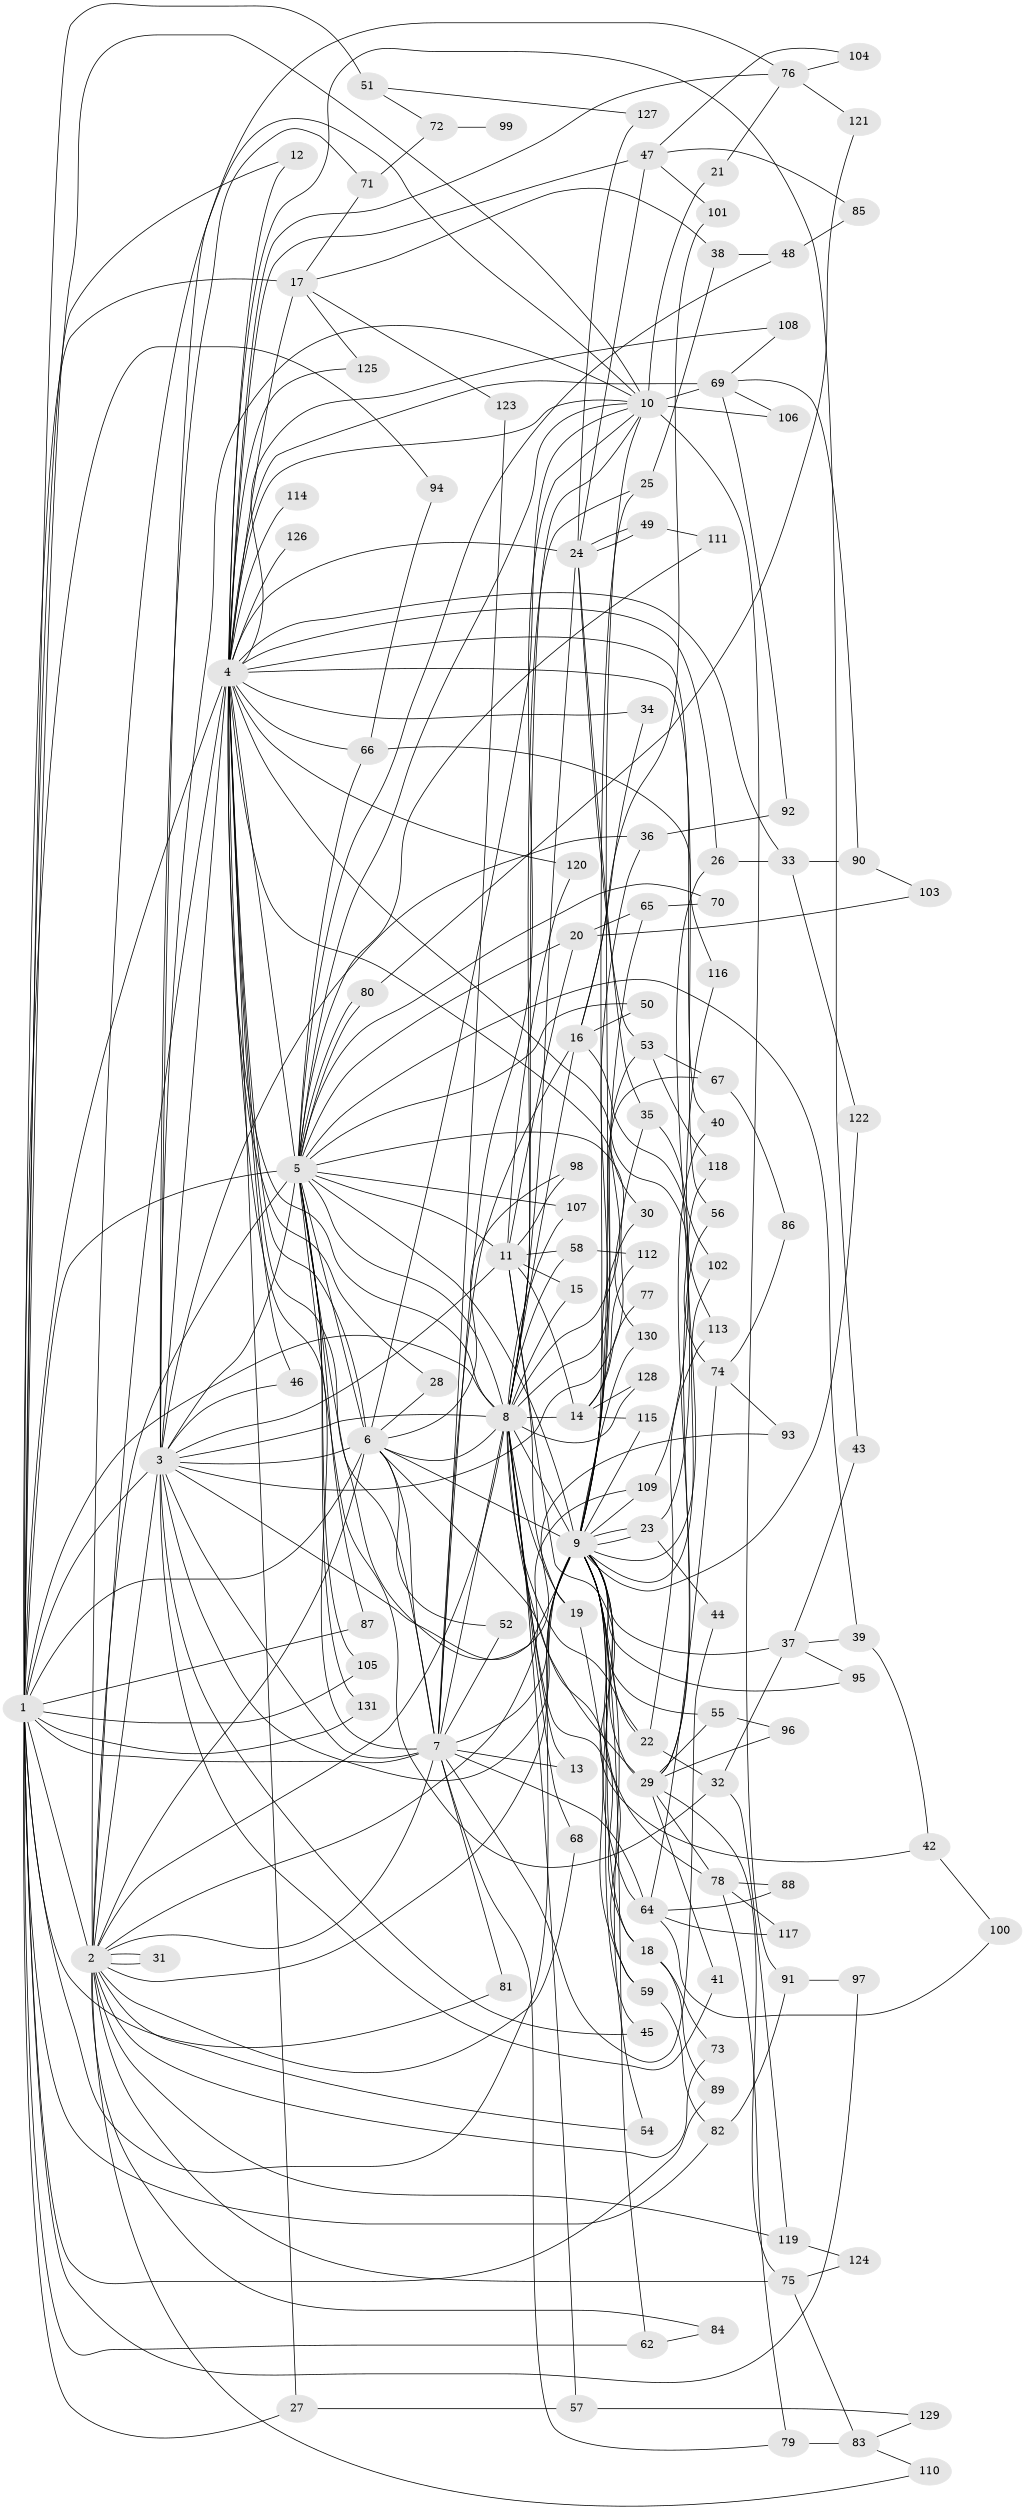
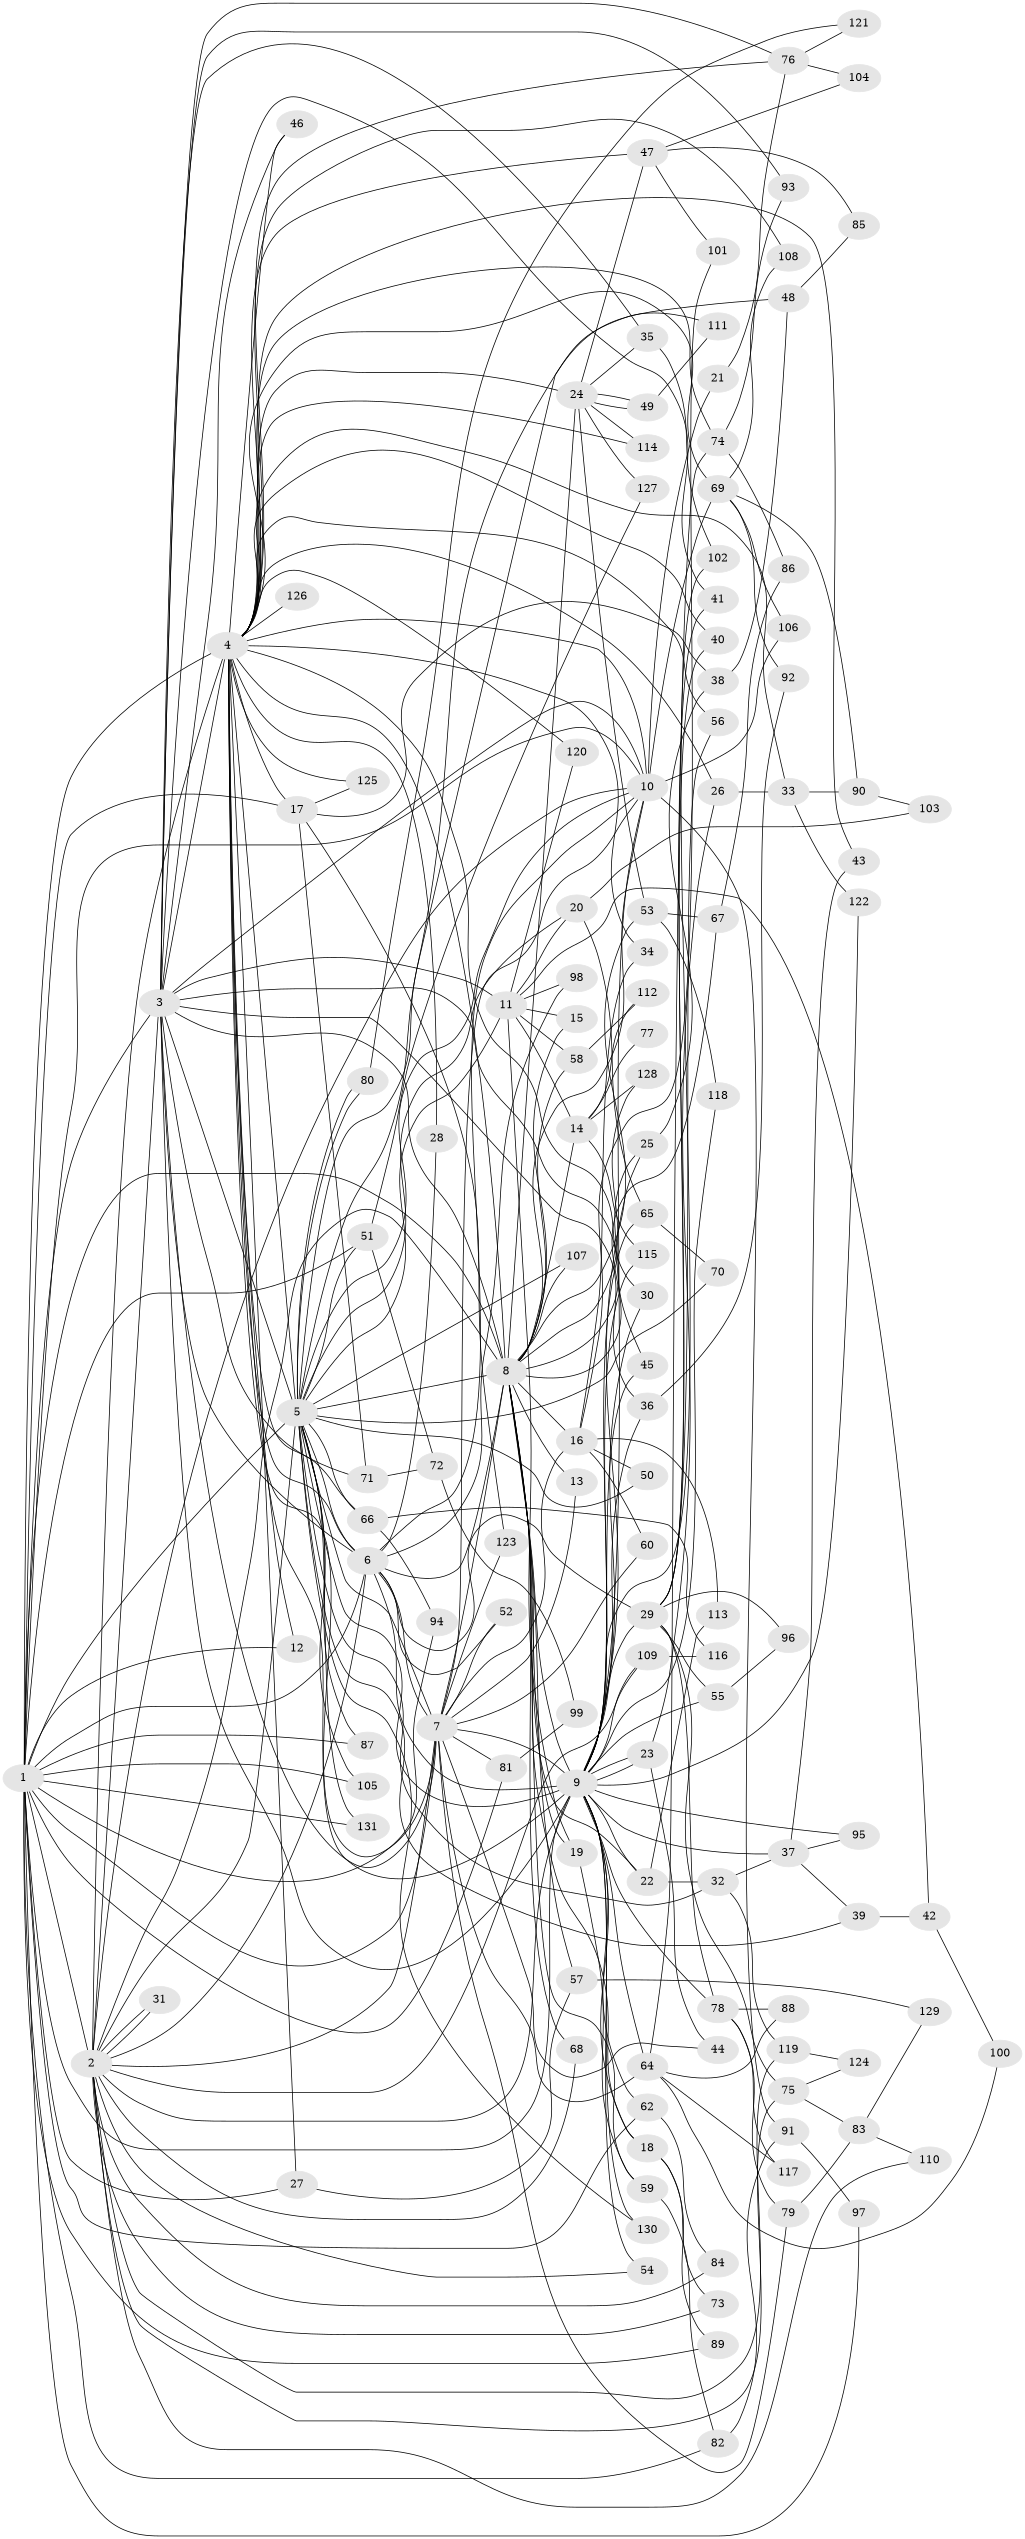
none -> (612, 422)
none -> (325, 1339)
none -> (647, 1546)
none -> (547, 1737)
